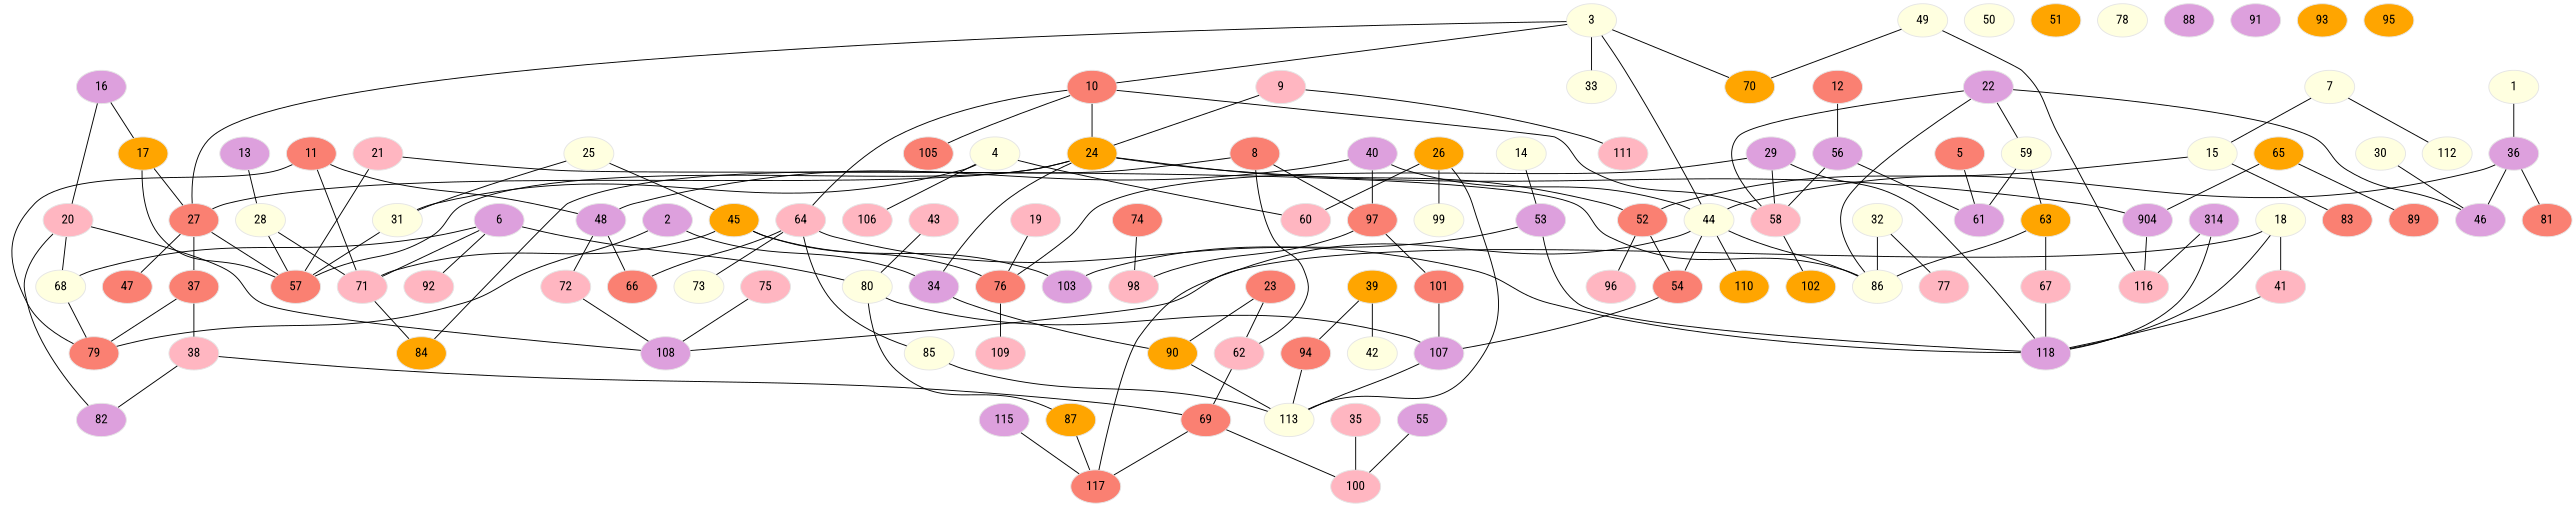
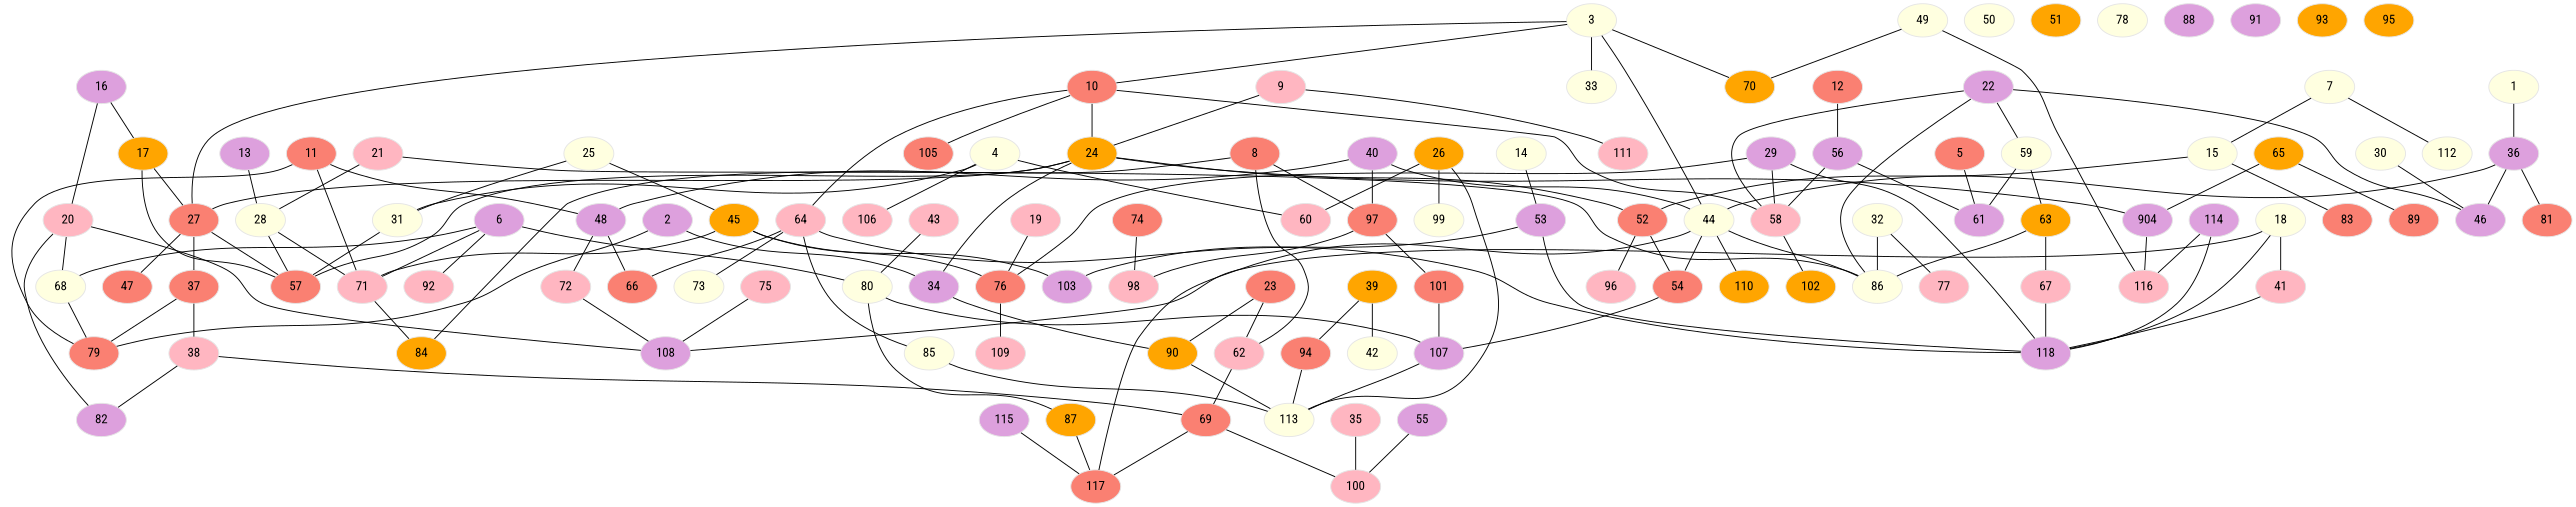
(342, 212) -> (329, 181)
(2214, 220) -> (2214, 220)
